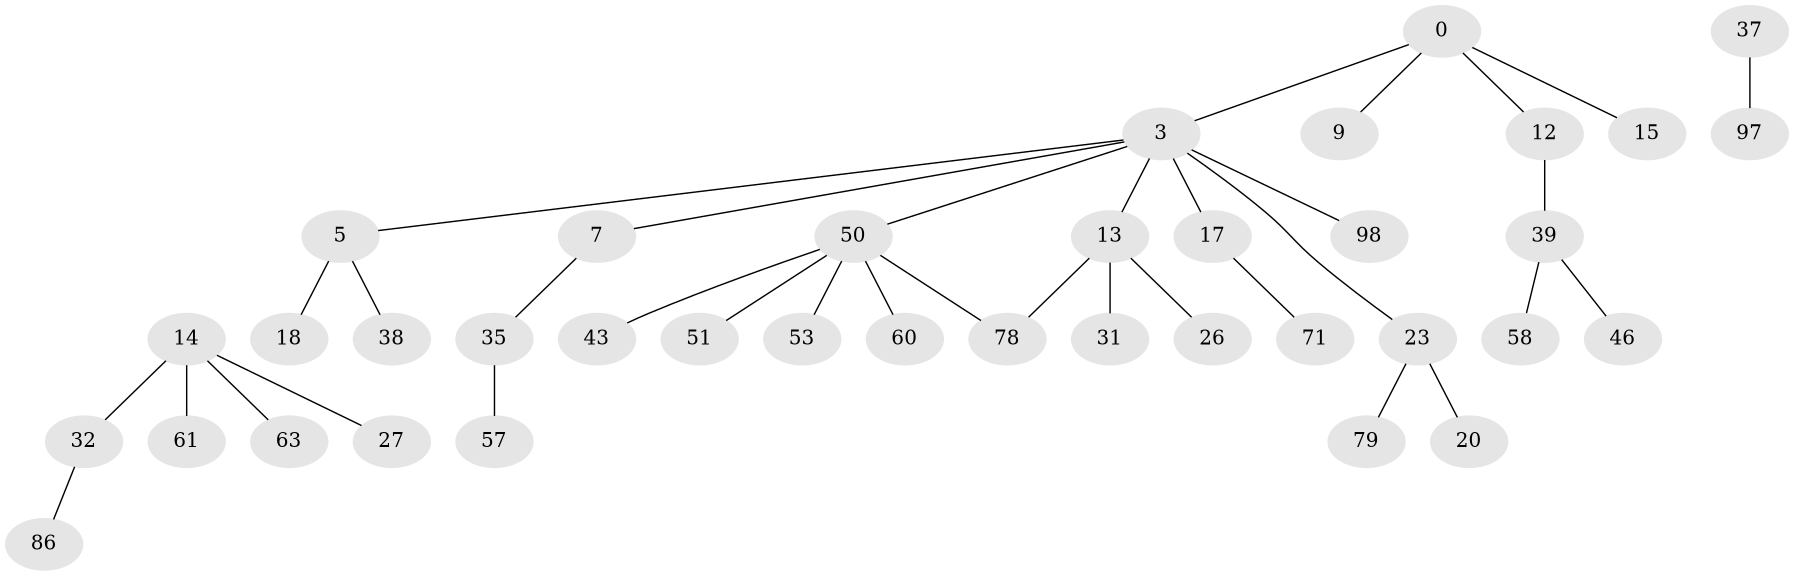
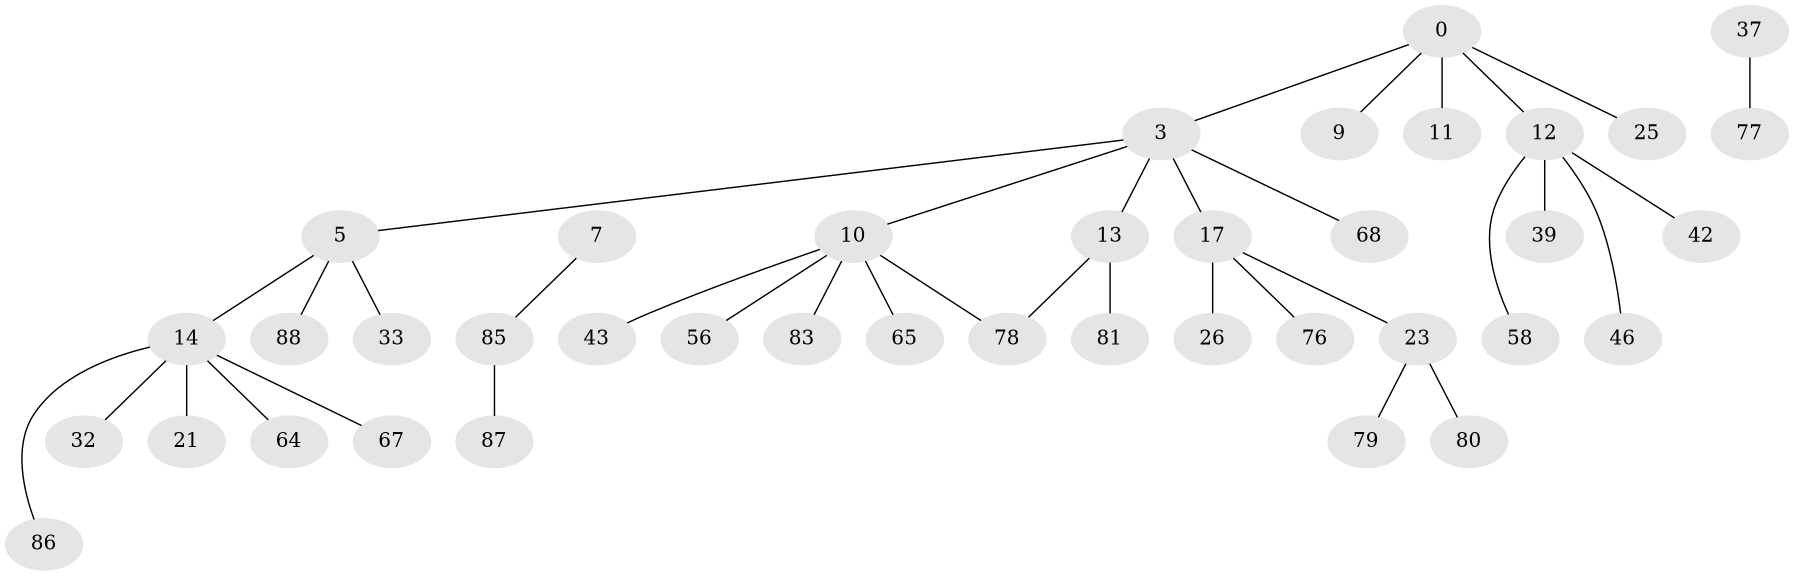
none -> (1442, 134)
(1647, 134) -> (1647, 134)
(1750, 134) -> (1750, 134)
(879, 185) -> none
(1290, 236) -> (1315, 288)
(854, 237) -> (854, 237)
(1369, 237) -> (1369, 237)
none -> (1701, 237)
none -> (263, 288)
(1161, 288) -> (1213, 288)
(1533, 288) -> (1490, 232)
(1584, 288) -> (1603, 231)
(289, 339) -> (289, 339)
(392, 339) -> (392, 339)
(494, 339) -> (494, 339)
(700, 339) -> (700, 339)
(802, 339) -> (802, 339)
(905, 339) -> (905, 339)
(1110, 339) -> (1110, 339)
(1315, 339) -> (1315, 339)
(187, 442) -> (187, 442)
(289, 442) -> (289, 442)
(392, 442) -> (392, 442)
(494, 442) -> (494, 442)
(1469, 442) -> (1469, 442)
(64, 493) -> (43, 403)
